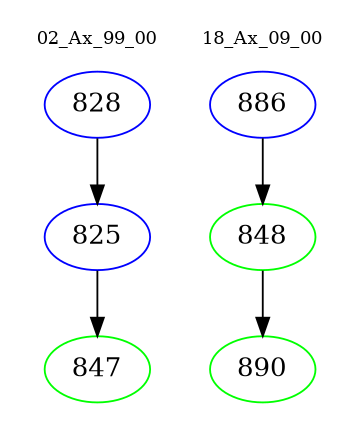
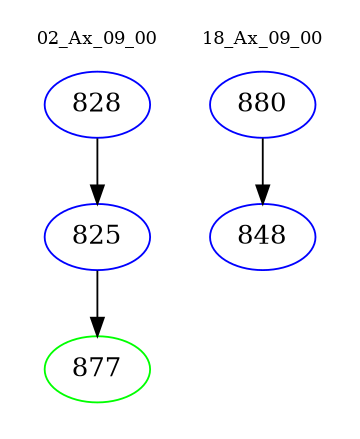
(97, 40) -> (97, 40)
(263, 105) -> (263, 105)
(263, 237) -> (263, 237)
(97, 369) -> (97, 369)
(263, 369) -> none
